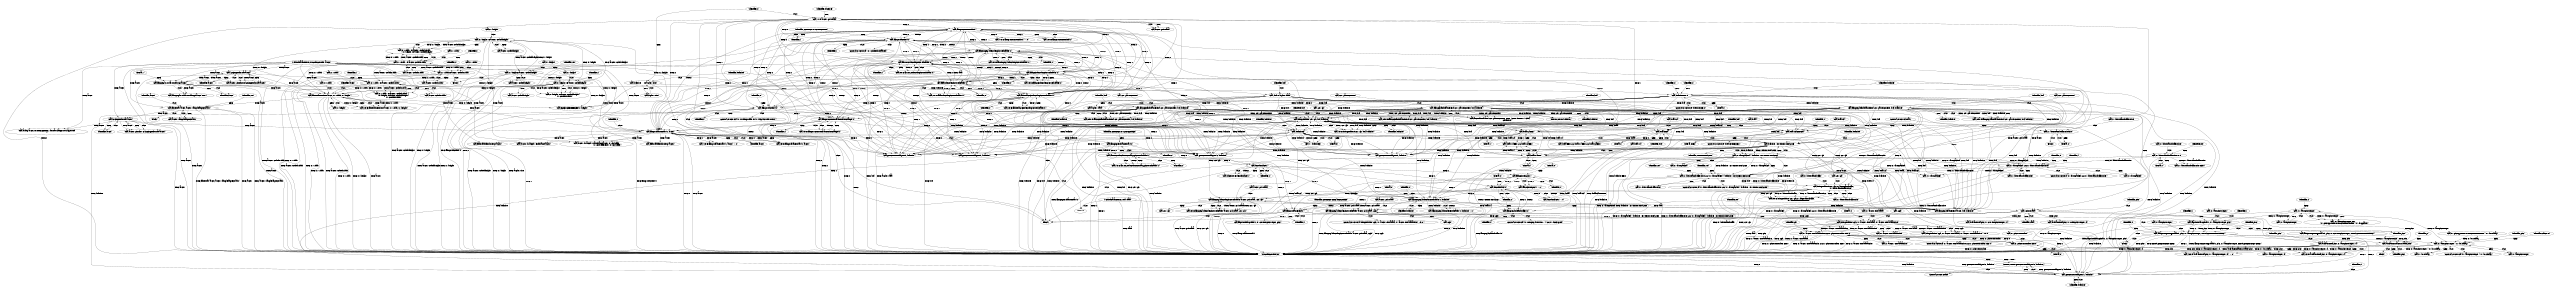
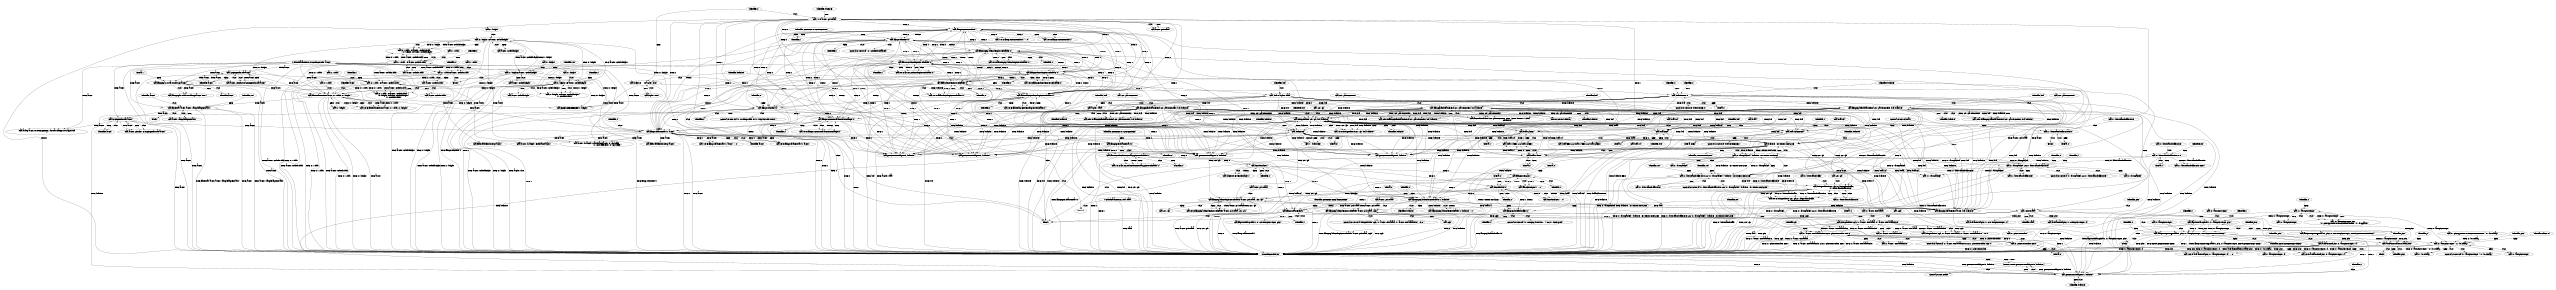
(958, 73) -> (958, 73)
(773, 87) -> (1648, 125)
none -> (2286, 244)
